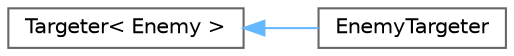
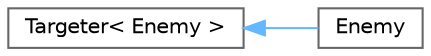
(412, 28) -> (371, 28)
